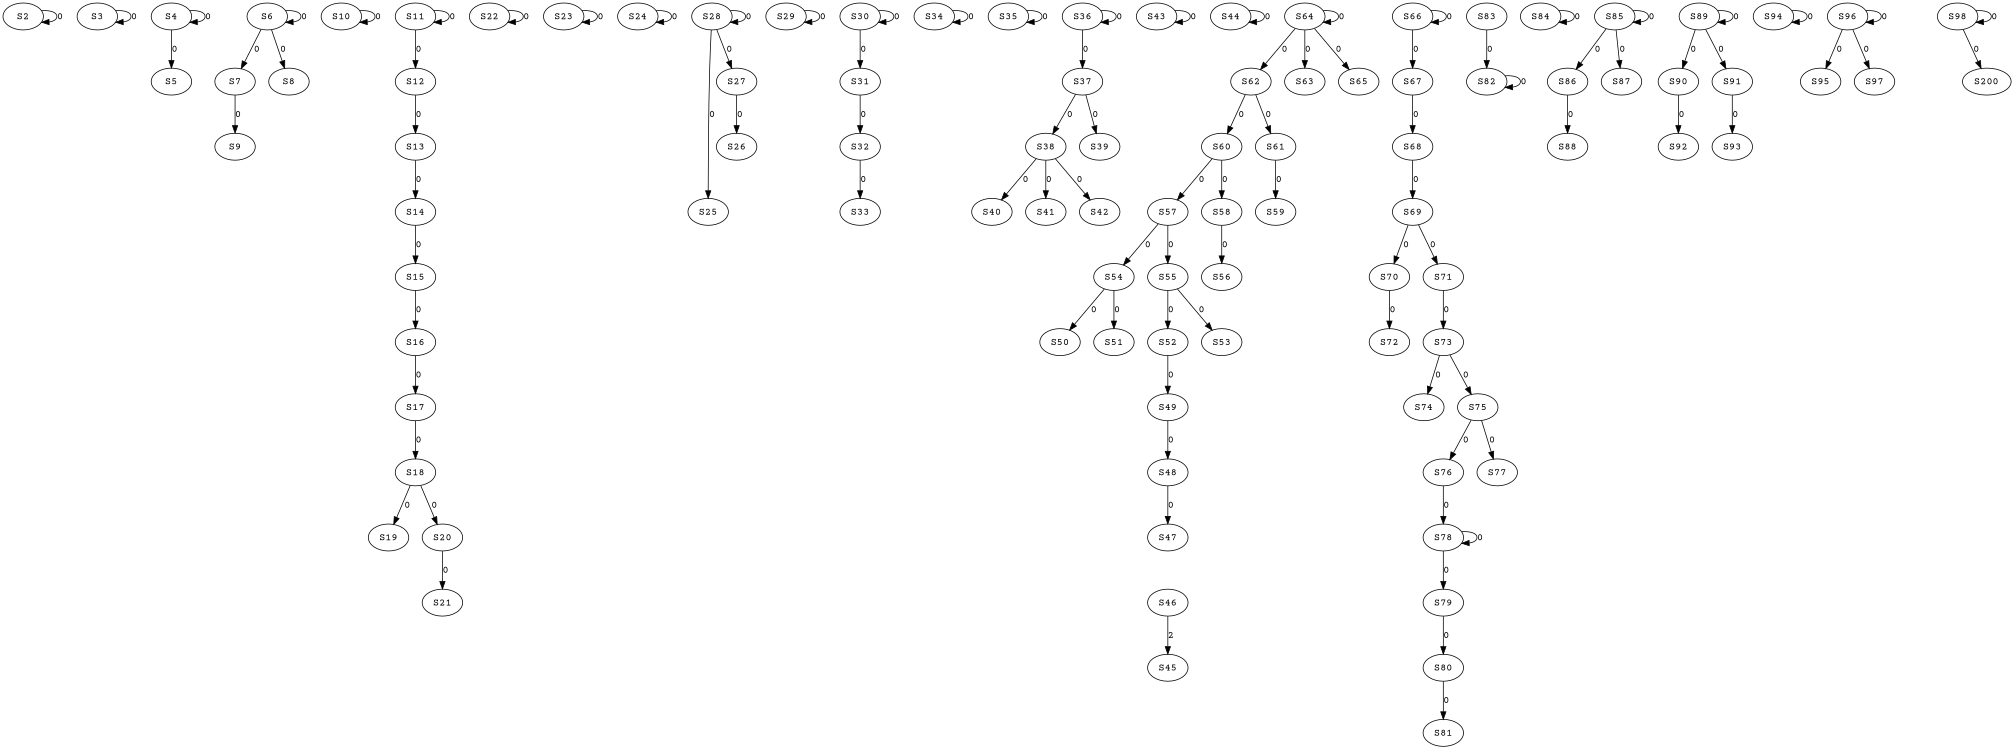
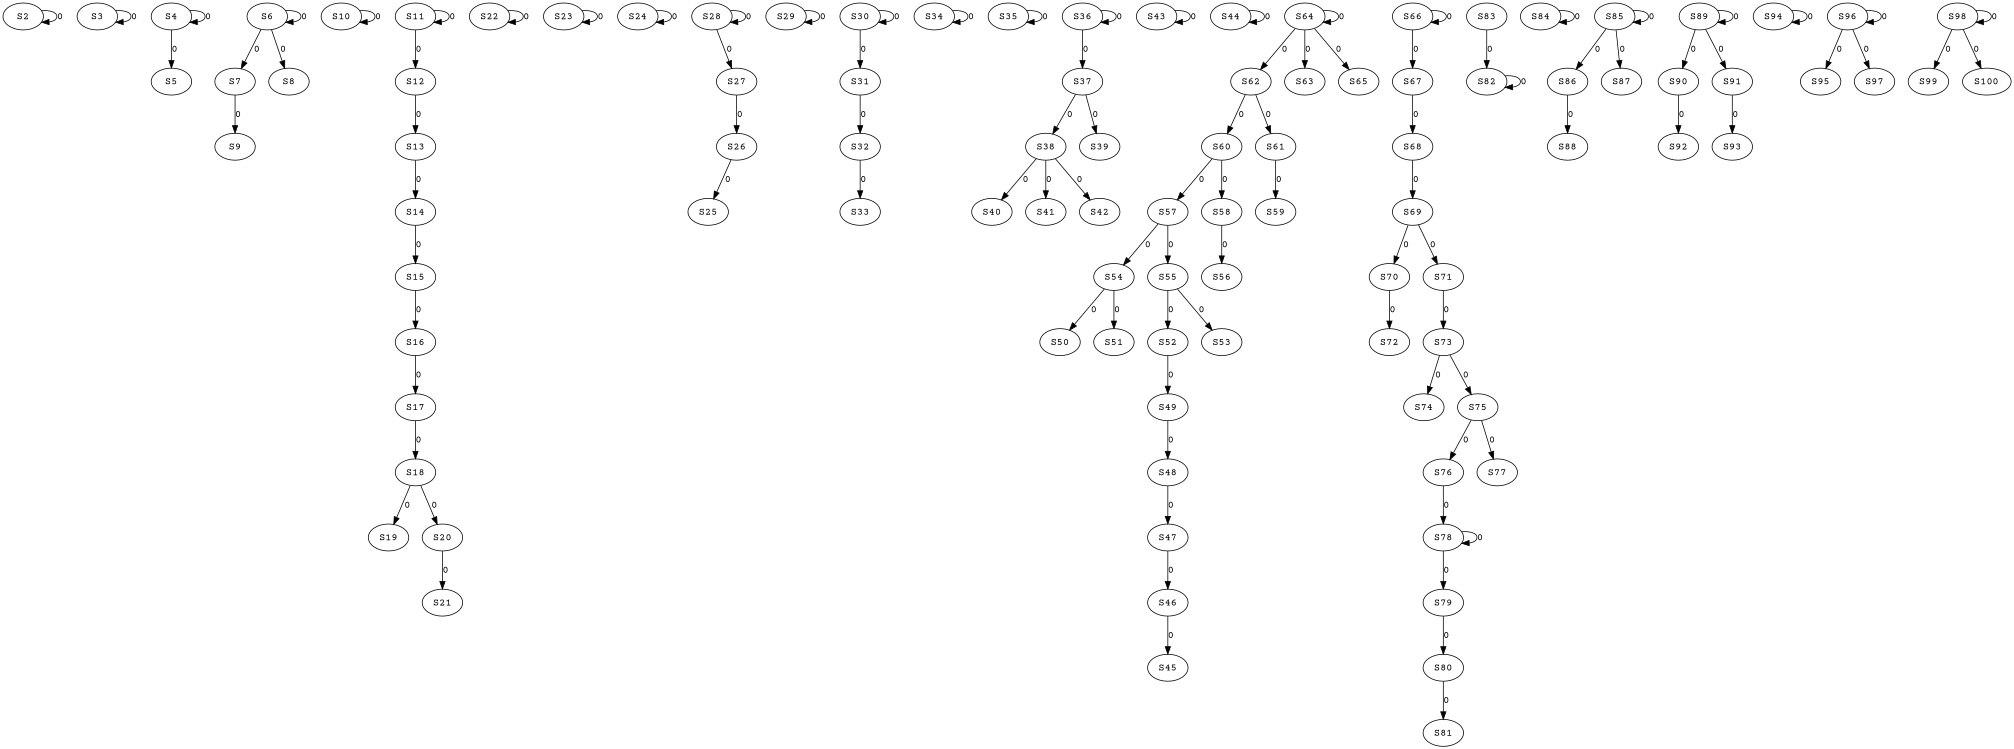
none -> (1928, 82)
(1987, 82) -> (1987, 82)
(709, 110) -> (724, 176)
none -> (1168, 566)
(1171, 635) -> (1171, 635)
